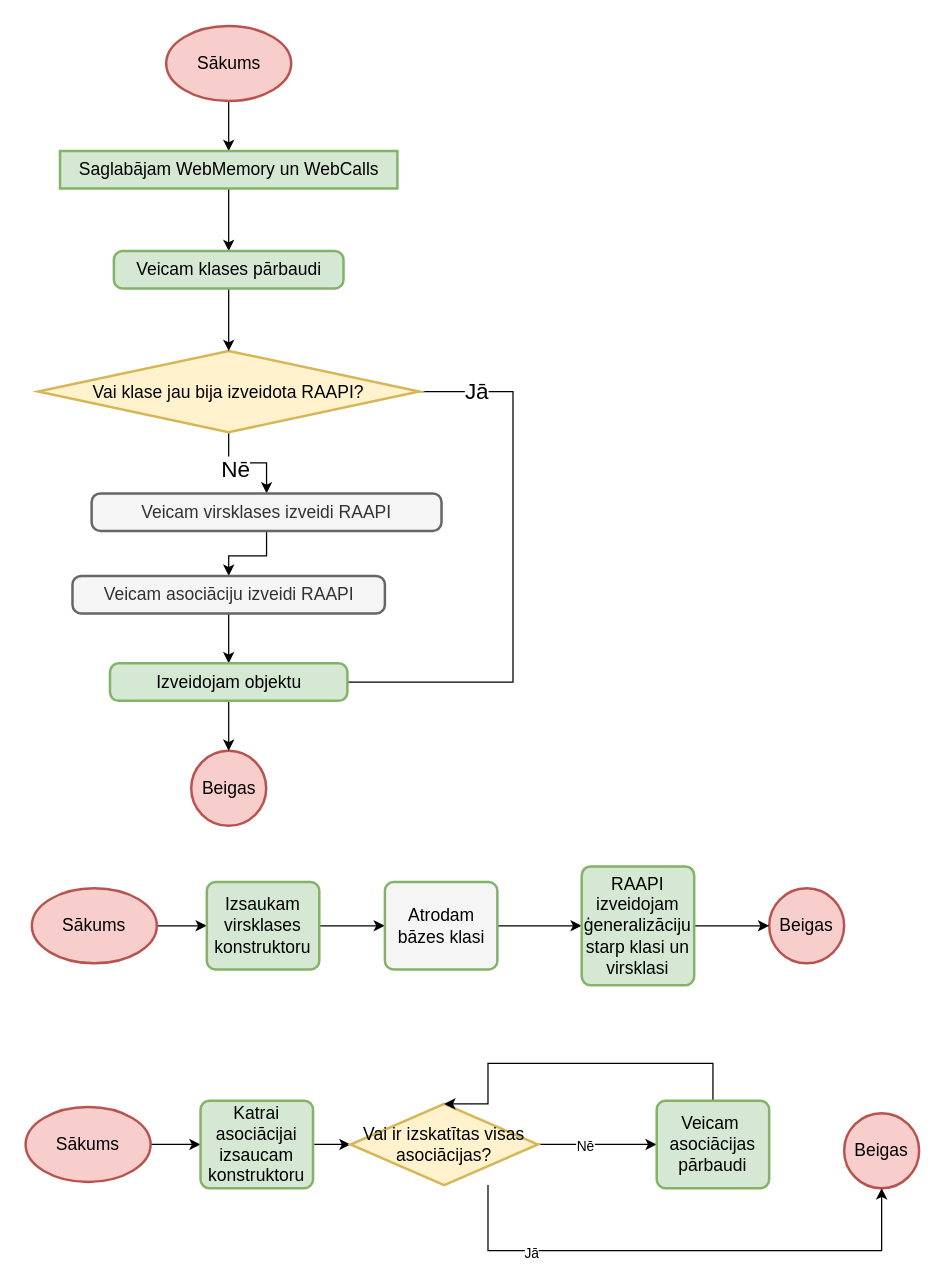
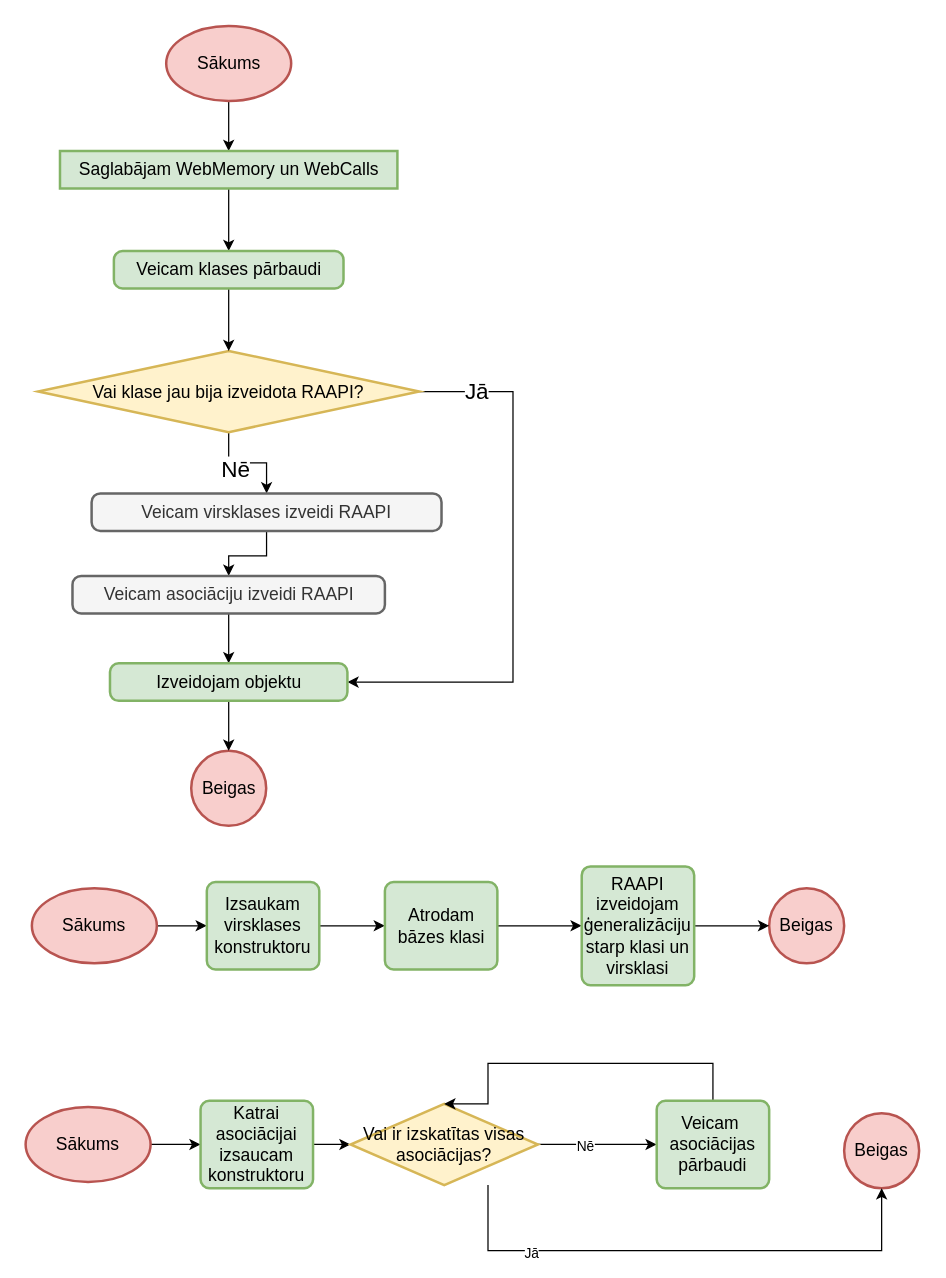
(353, 682) -> (357, 682)
(441, 926) -> (441, 926)
